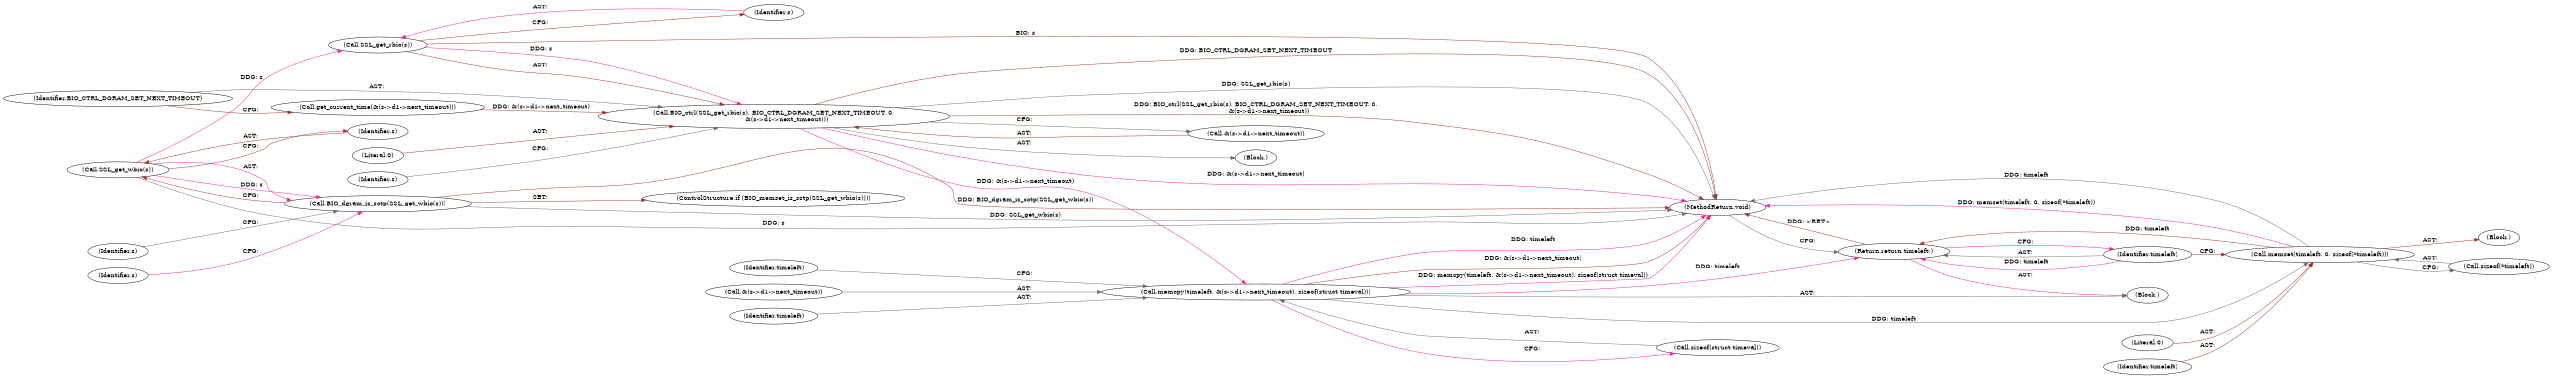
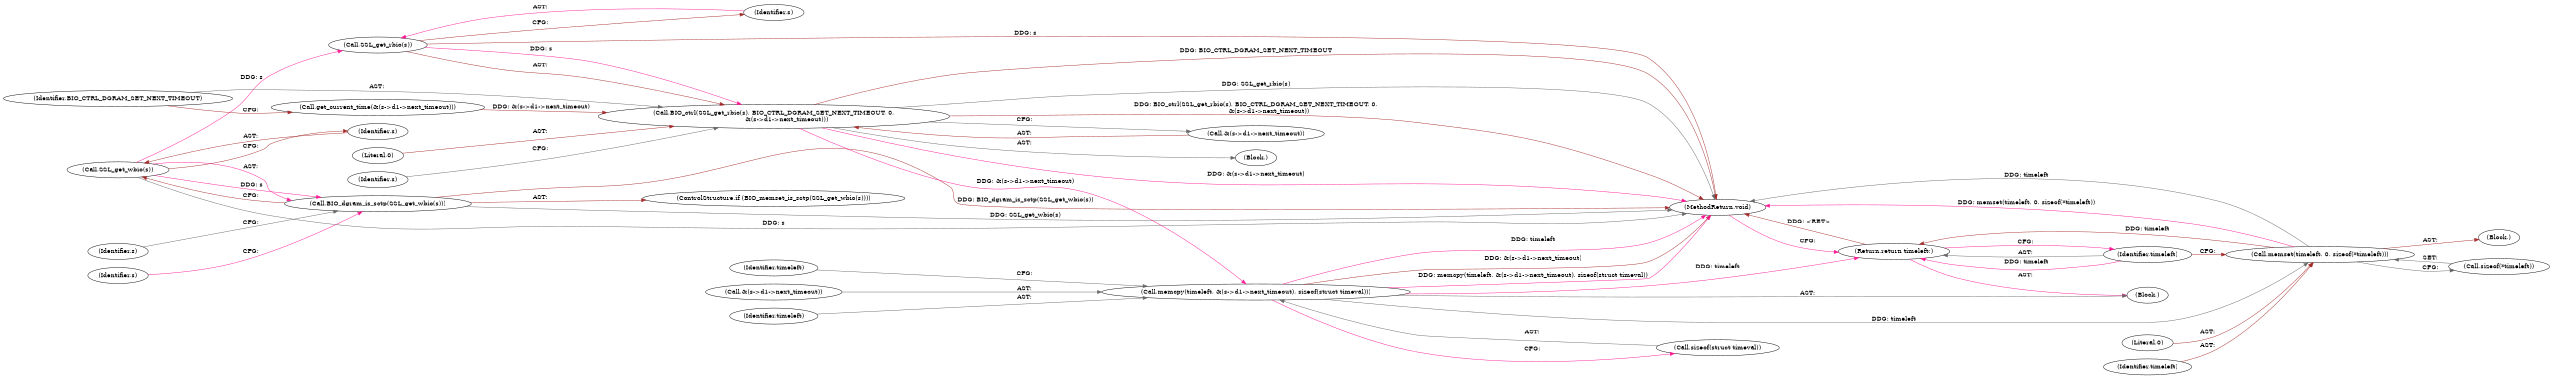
(1026, 33) -> (1026, 33)
(541, 197) -> (541, 197)
(1779, 242) -> (1779, 242)
(2431, 258) -> (2431, 258)
